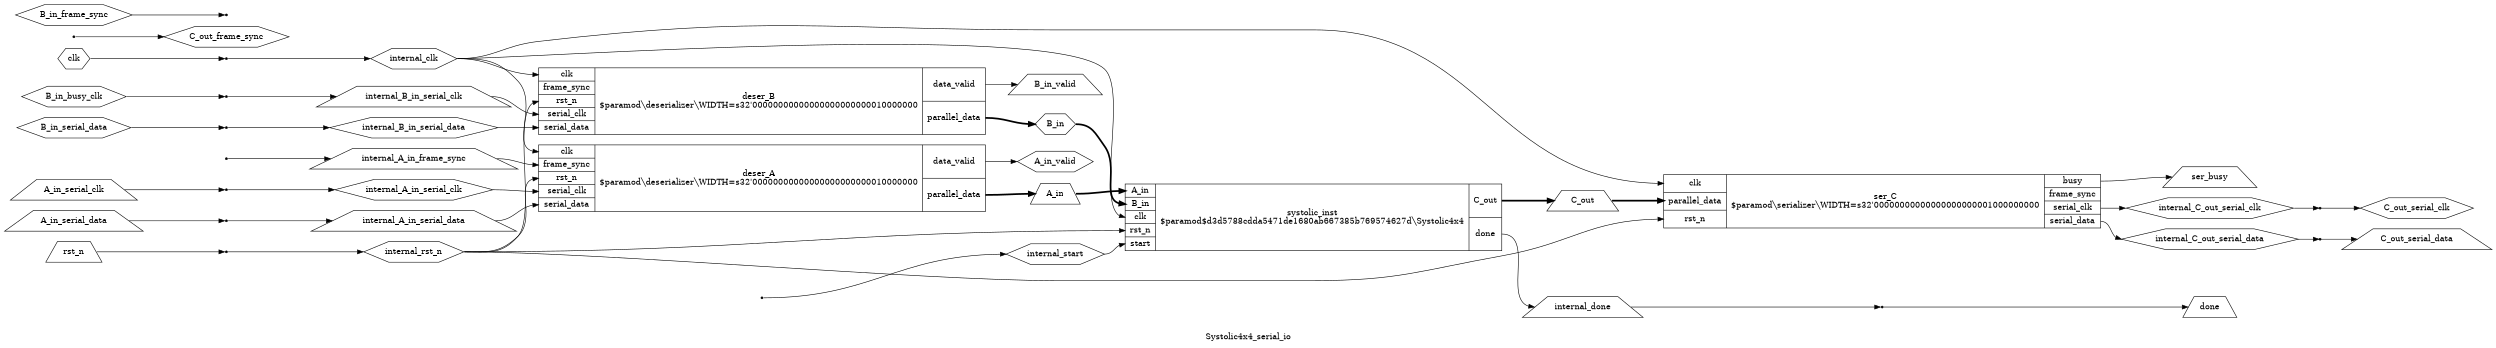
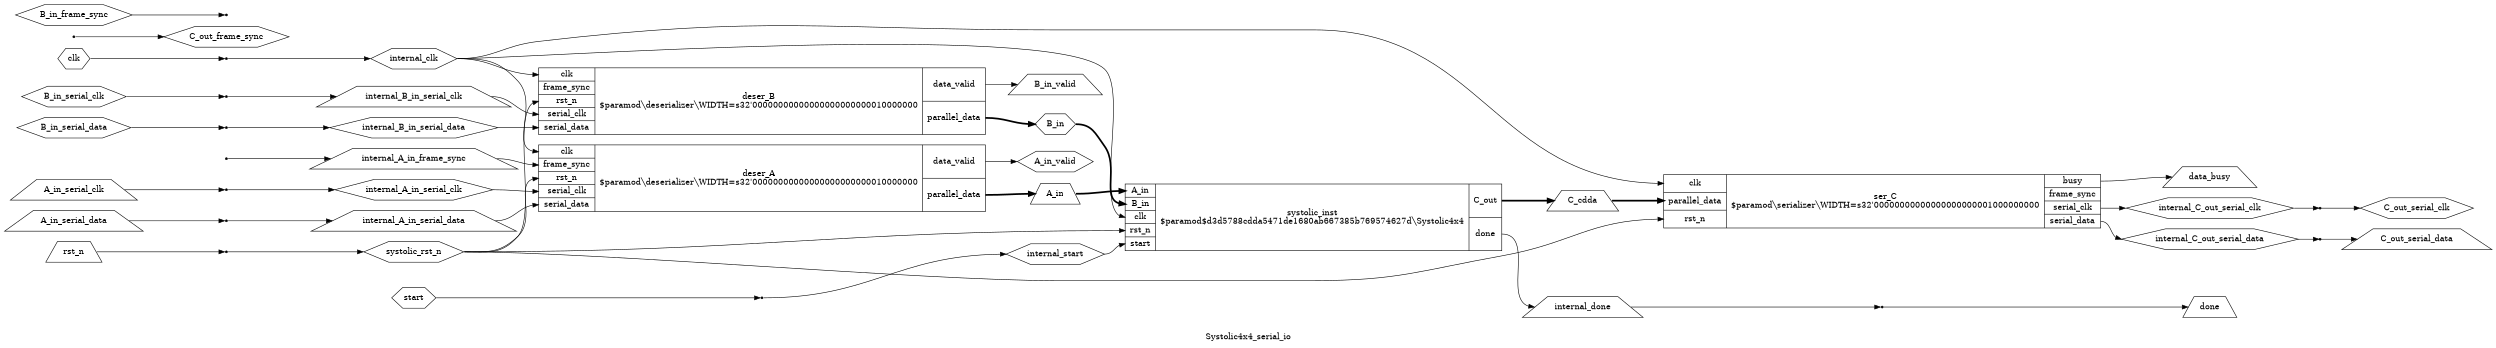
(74, 97) -> (74, 97)
(2210, 177) -> (2210, 177)
(1583, 201) -> (1583, 201)
(414, 252) -> (414, 252)
none -> (414, 298)
